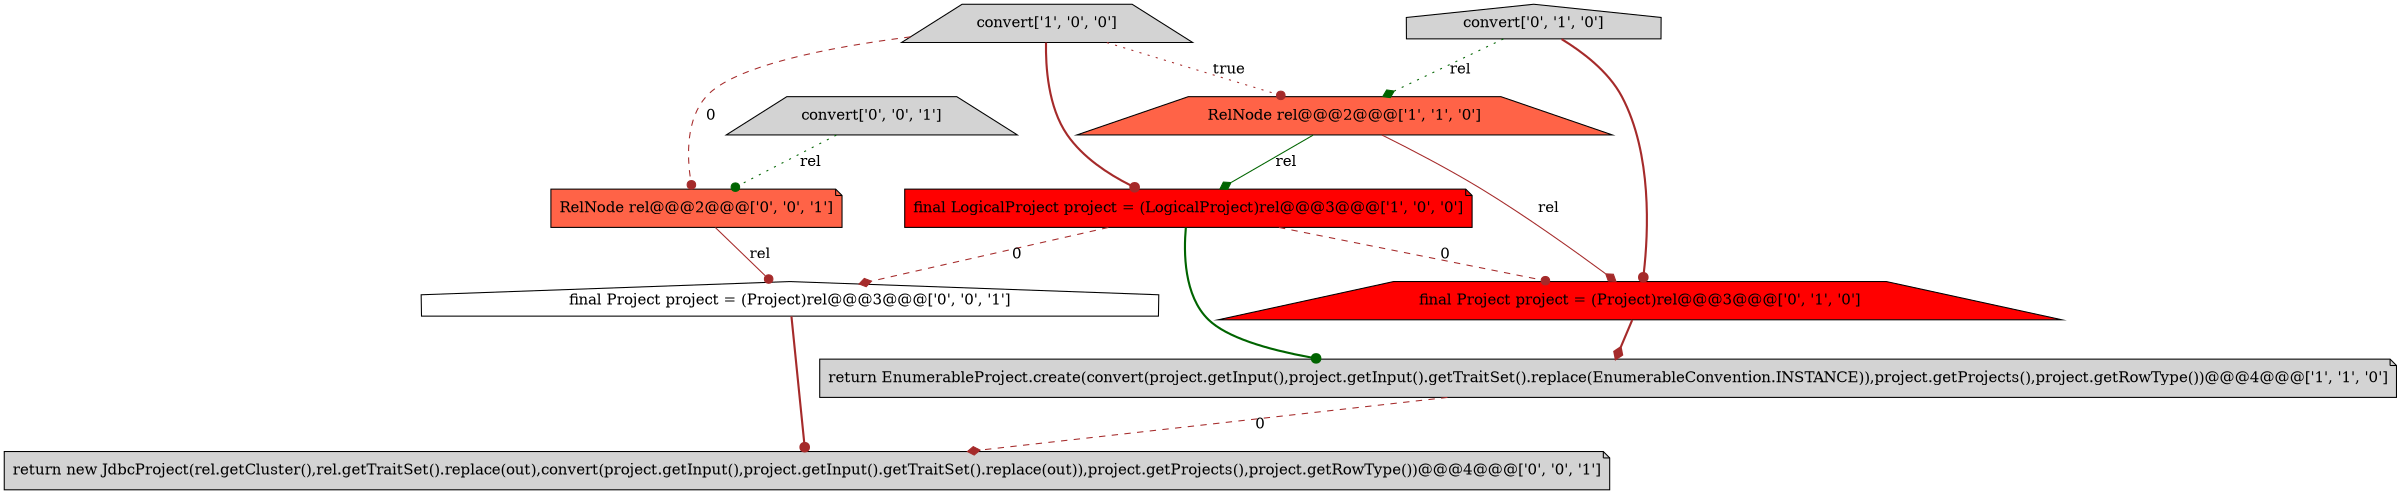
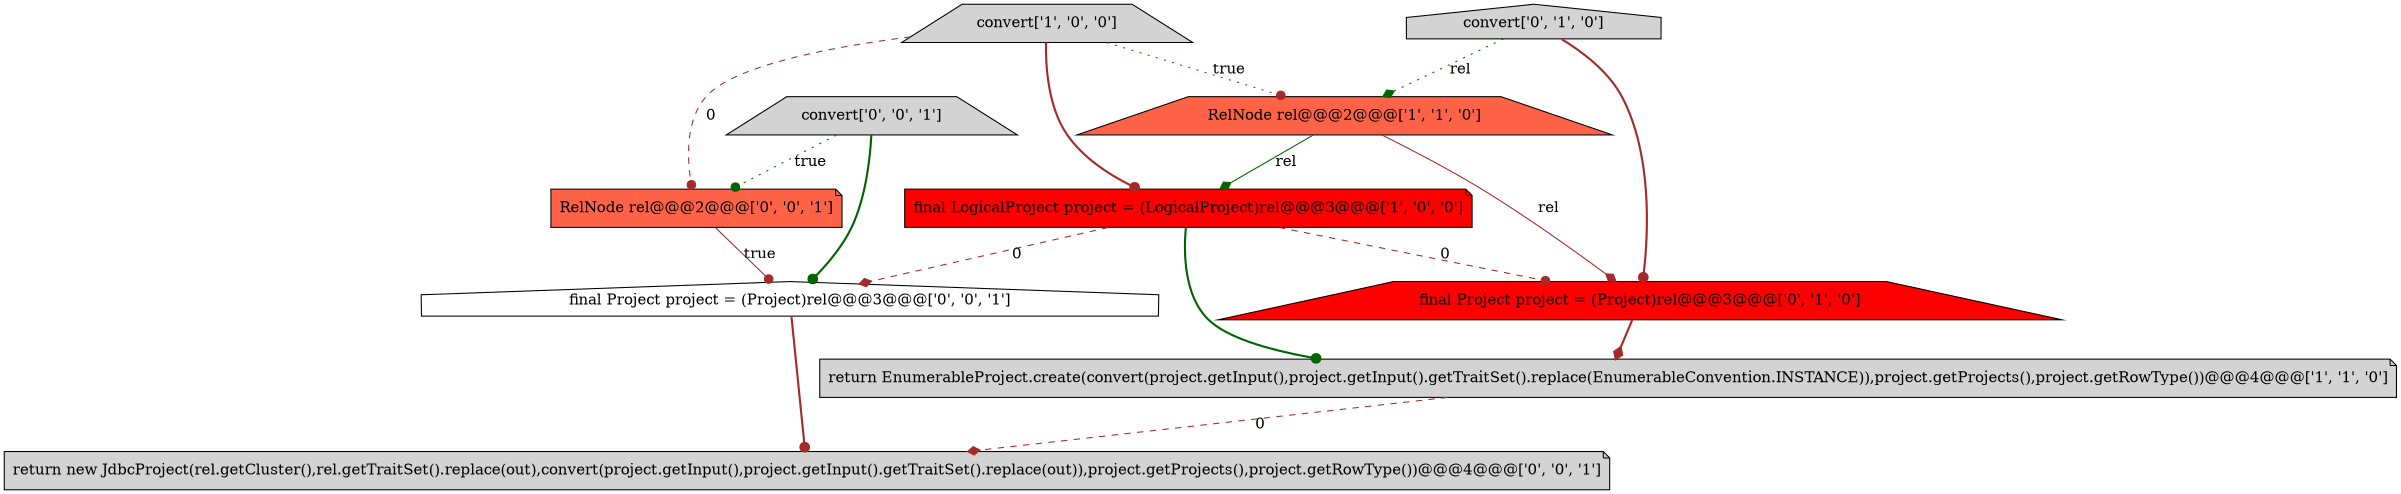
(811, 162) -> (811, 162)
none -> (858, 211)
(760, 254) -> (760, 254)
